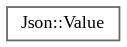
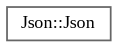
(63, 24) -> (59, 24)
